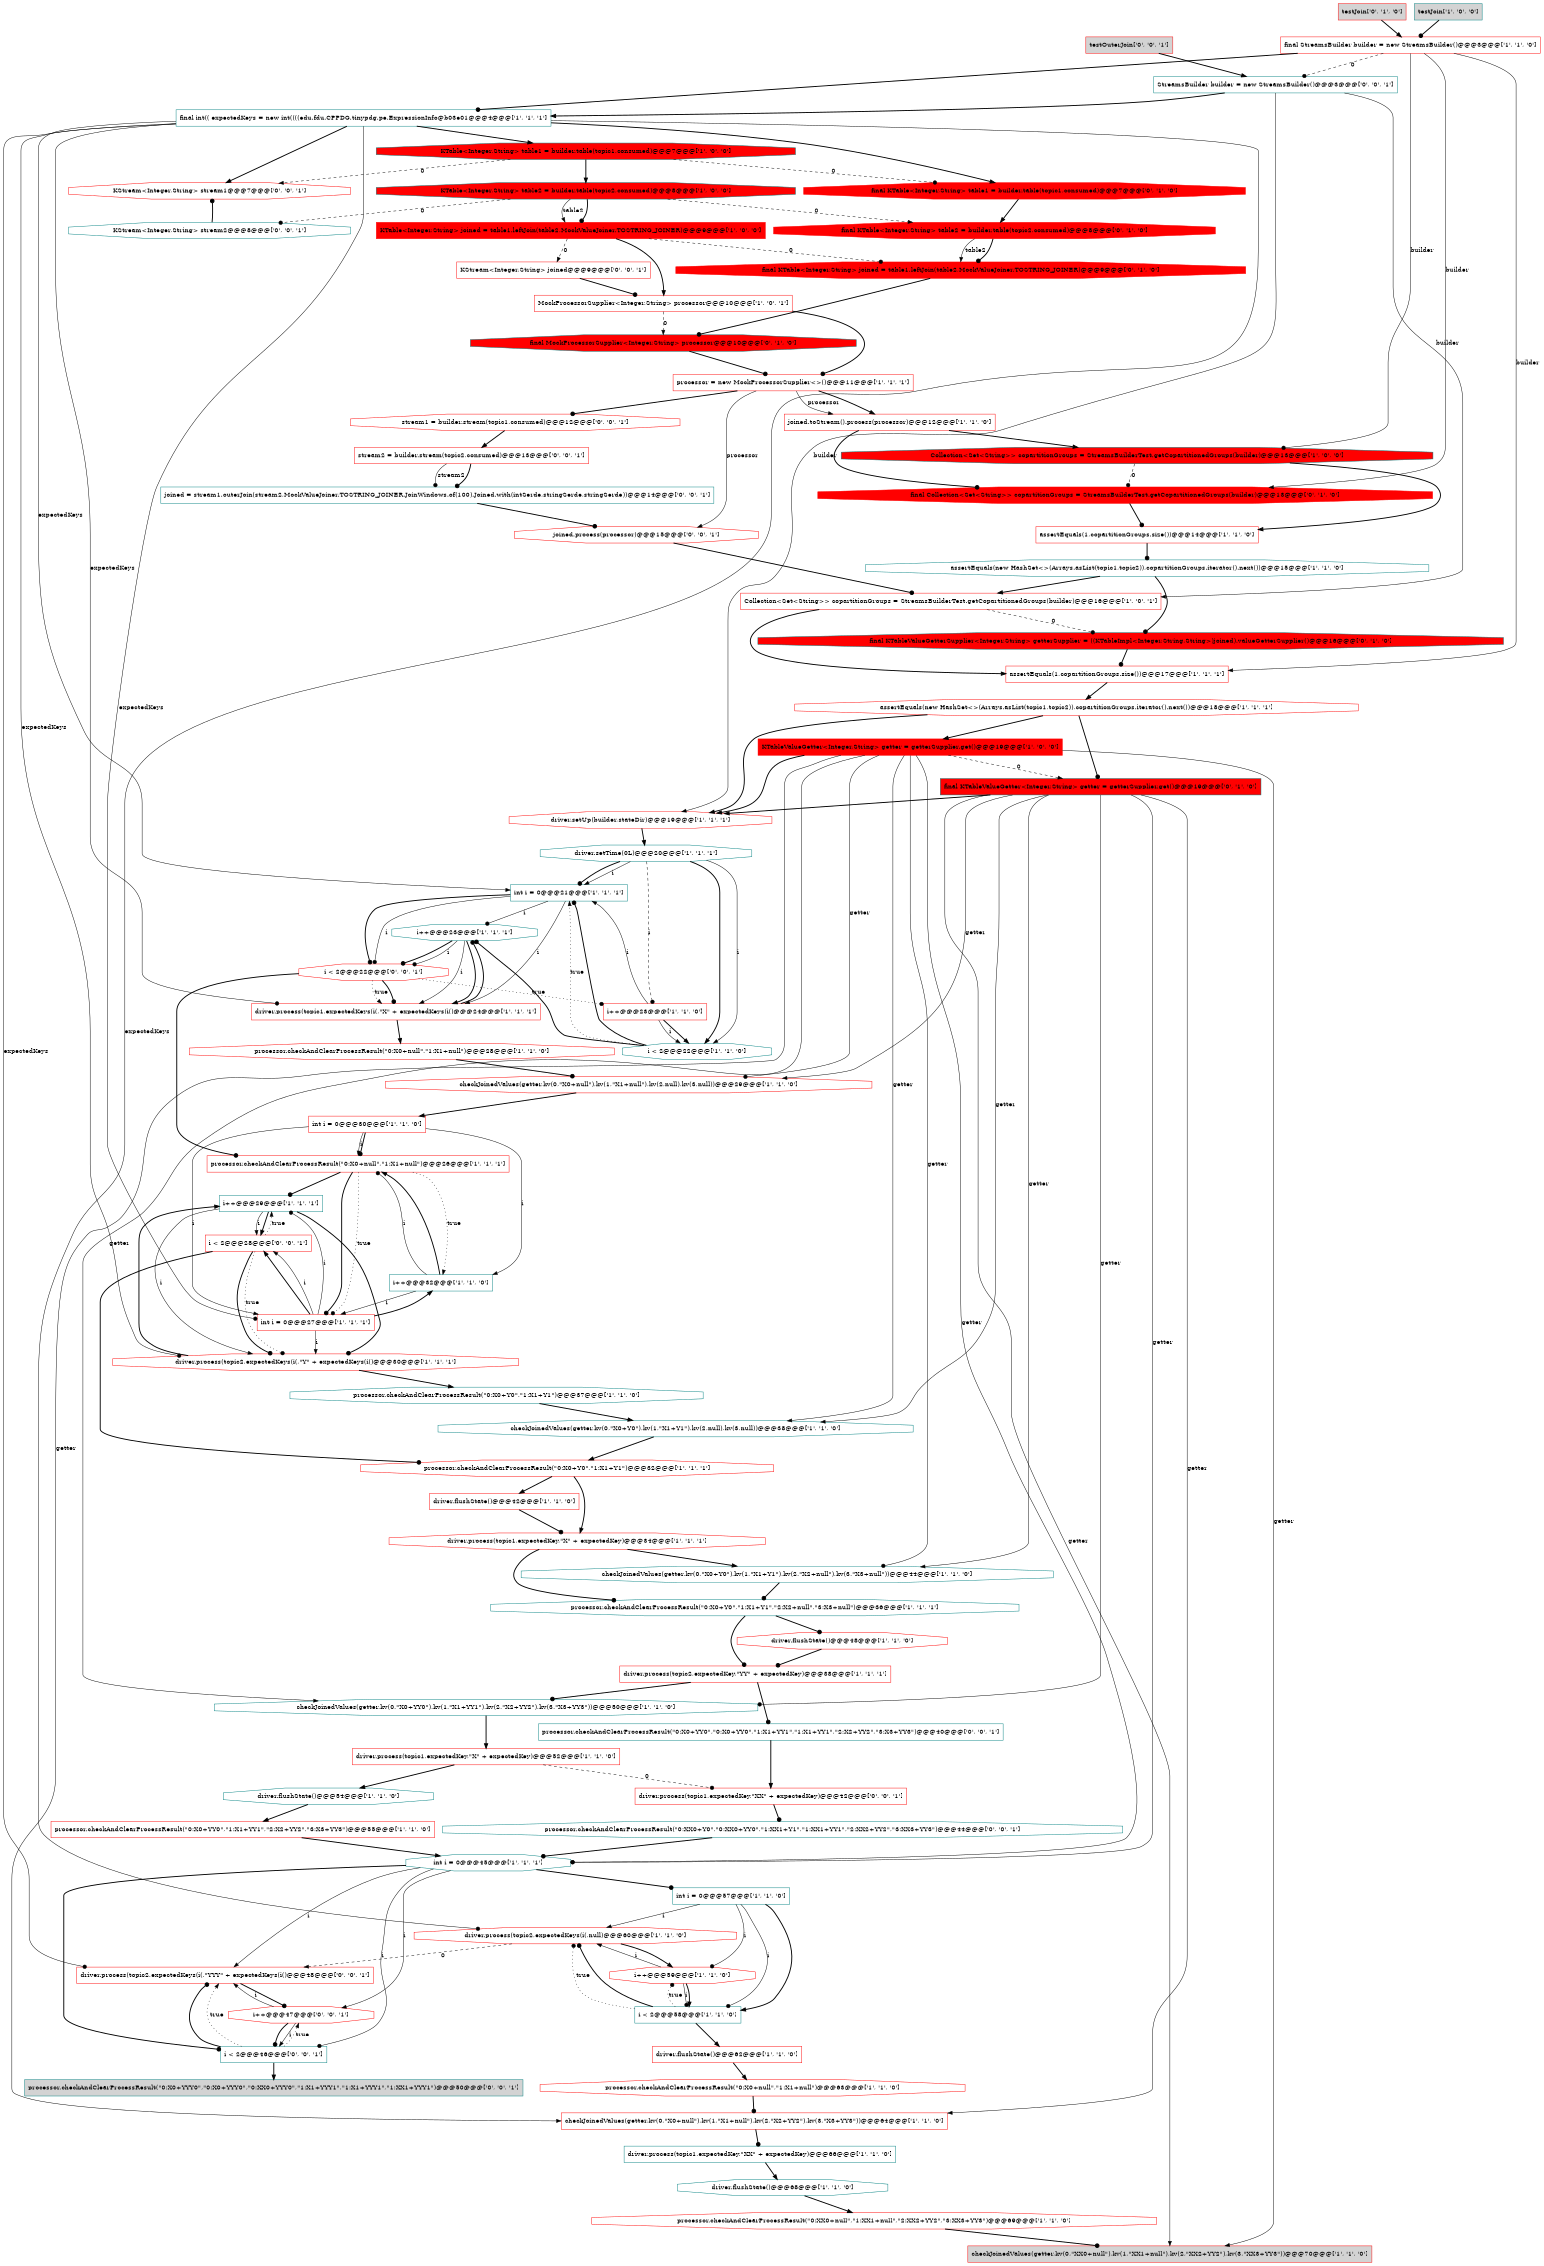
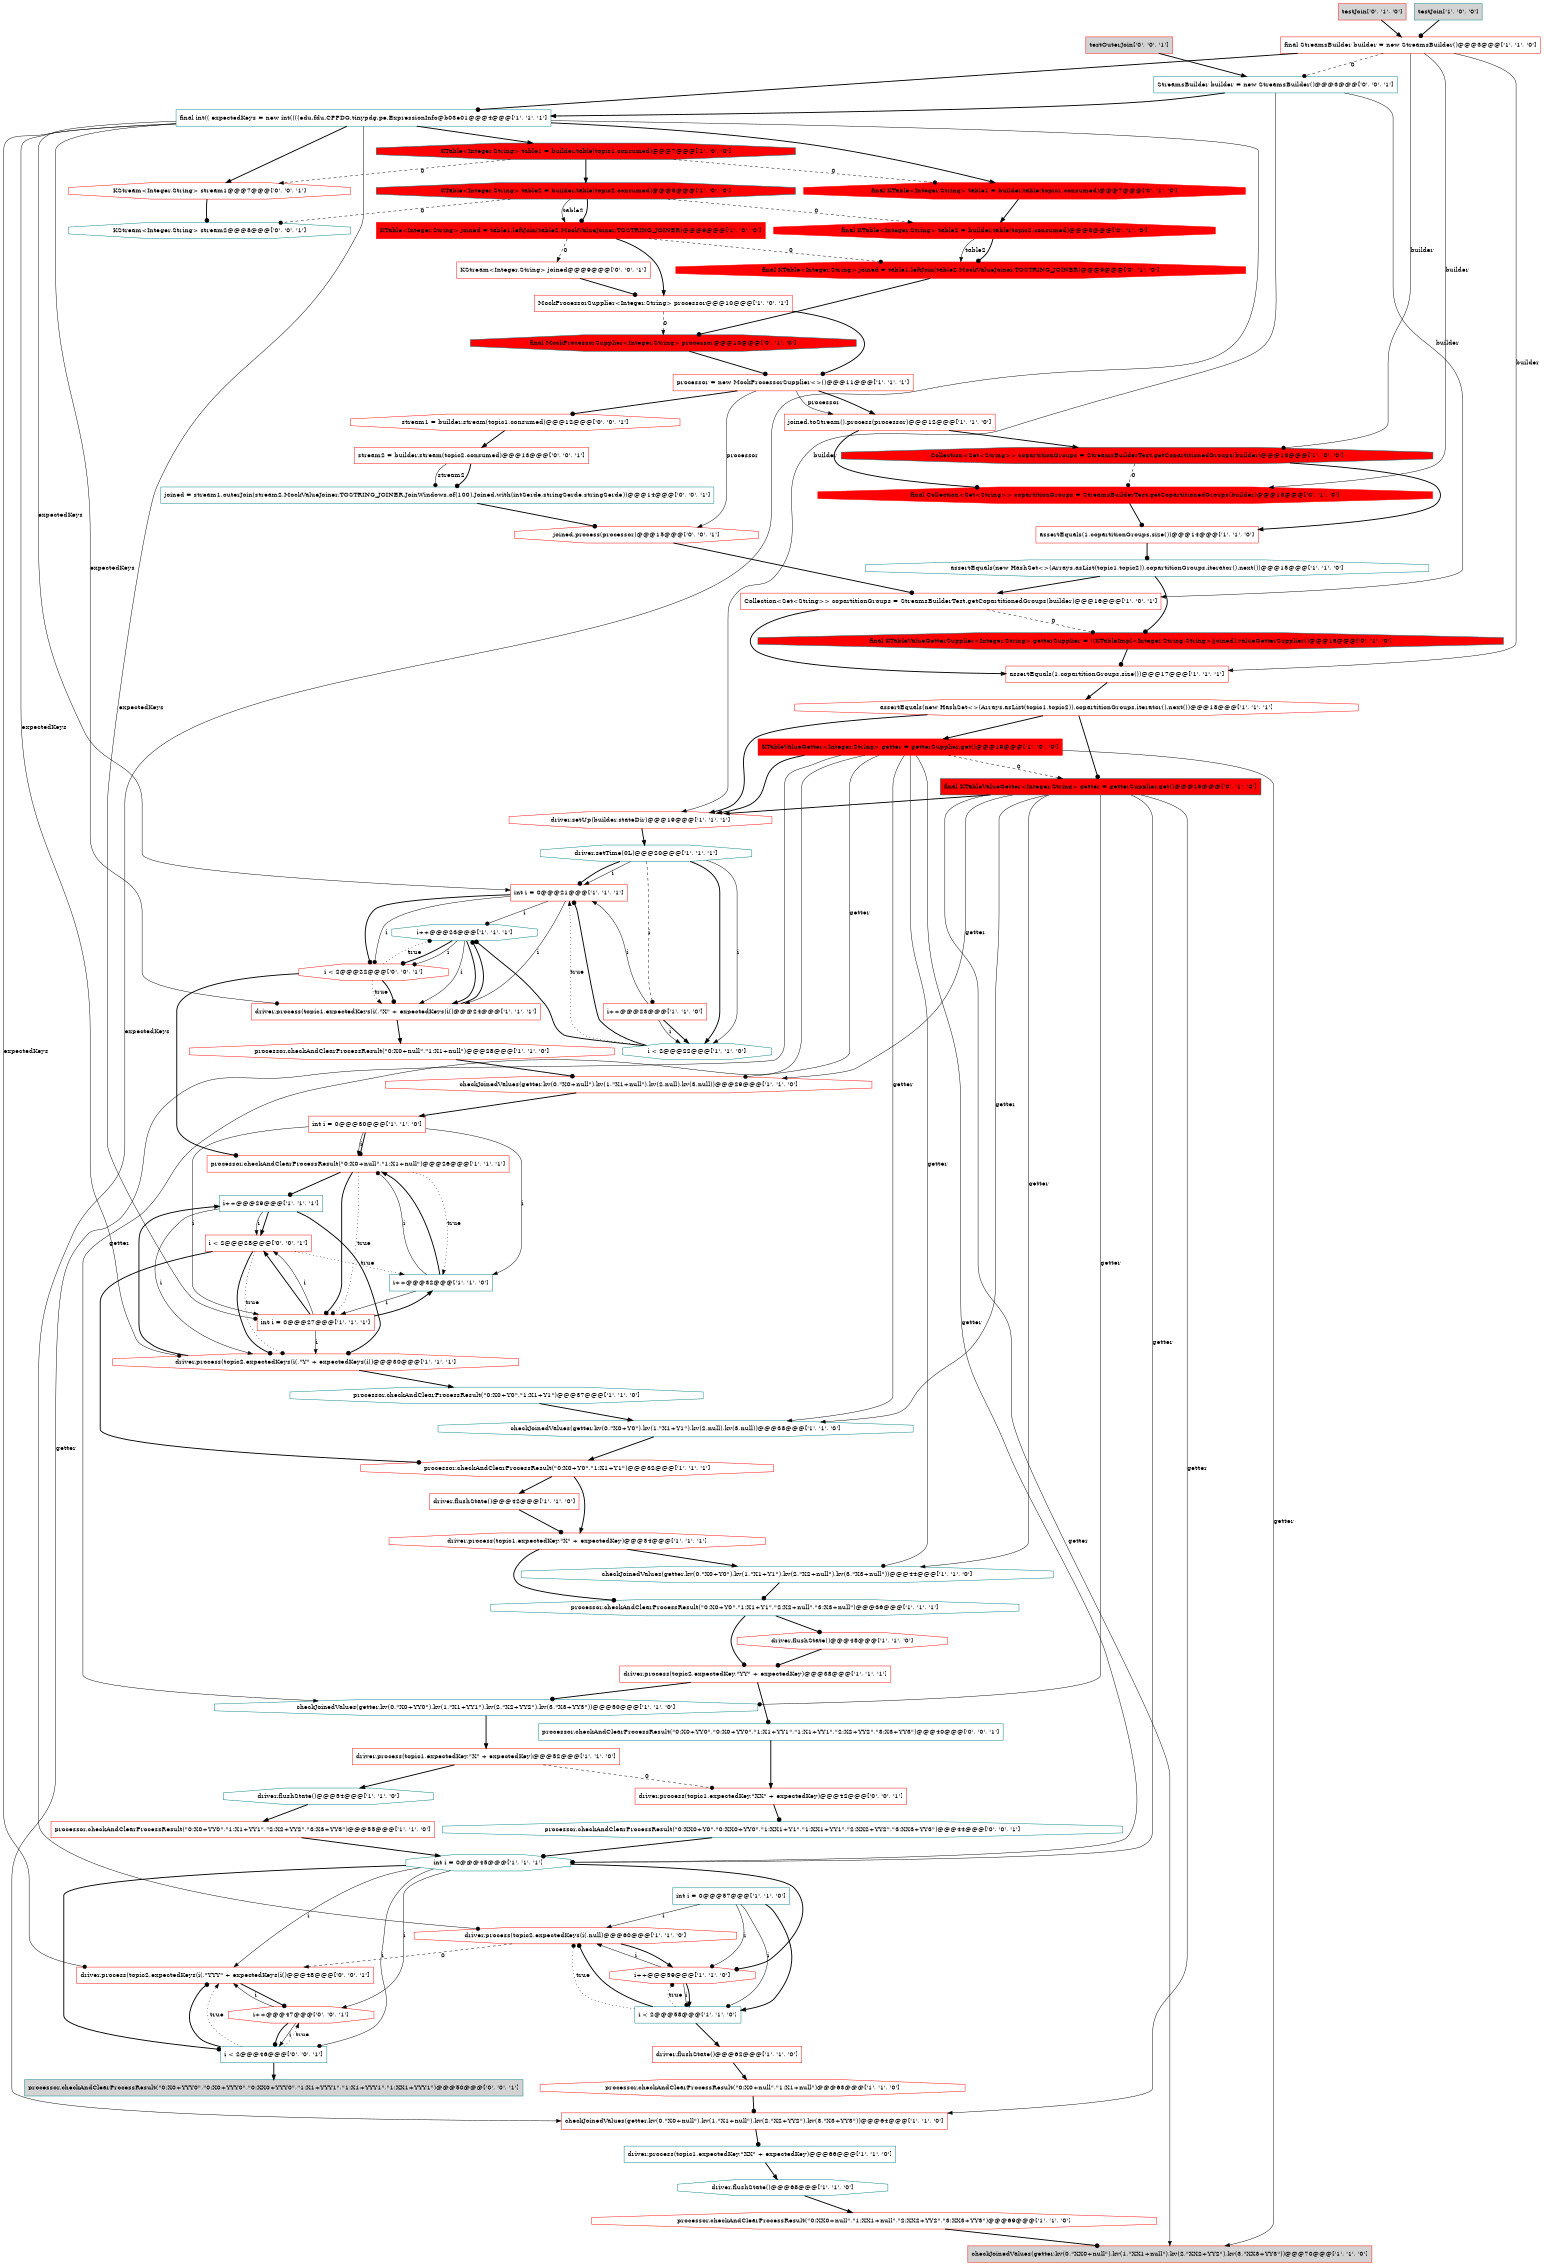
(213, 213) -> (206, 209)
(569, 893) -> (569, 893)
(509, 991) -> (404, 950)
(270, 1226) -> (347, 1263)
(322, 1259) -> none
(603, 1878) -> (743, 1874)
